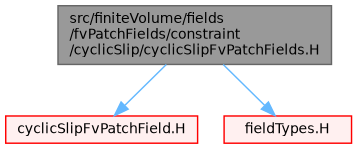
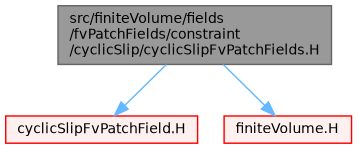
(288, 130) -> (288, 130)
